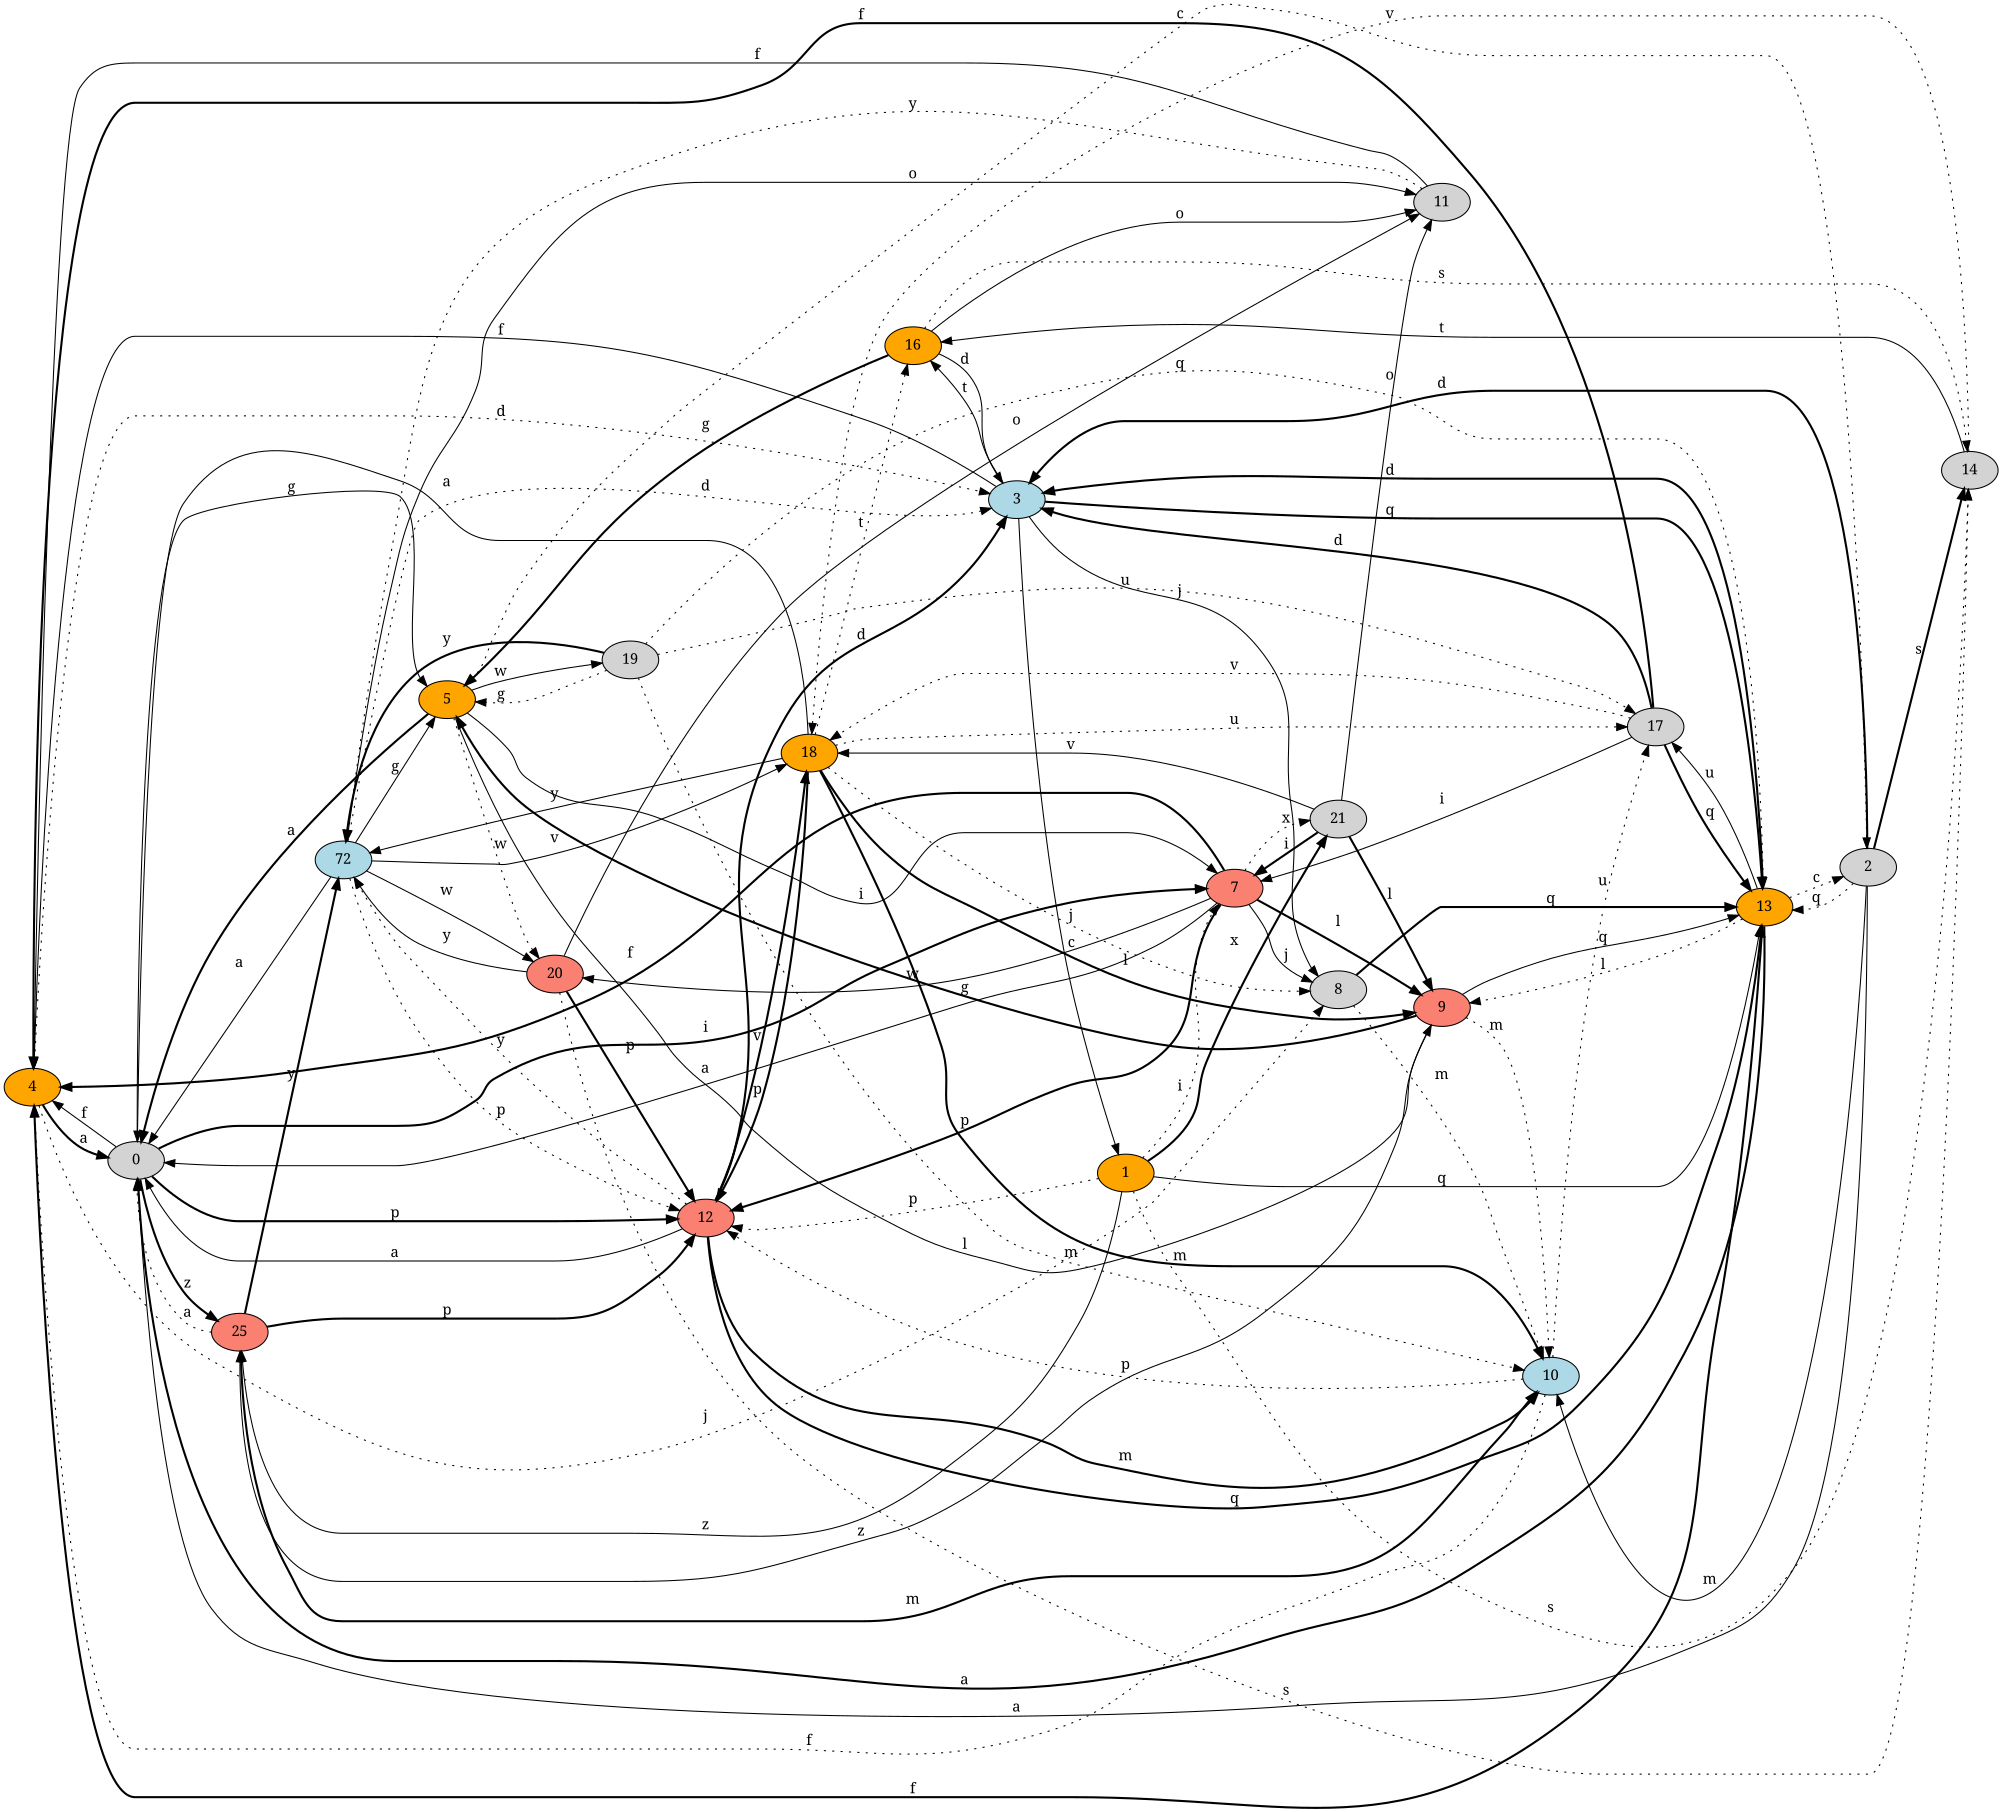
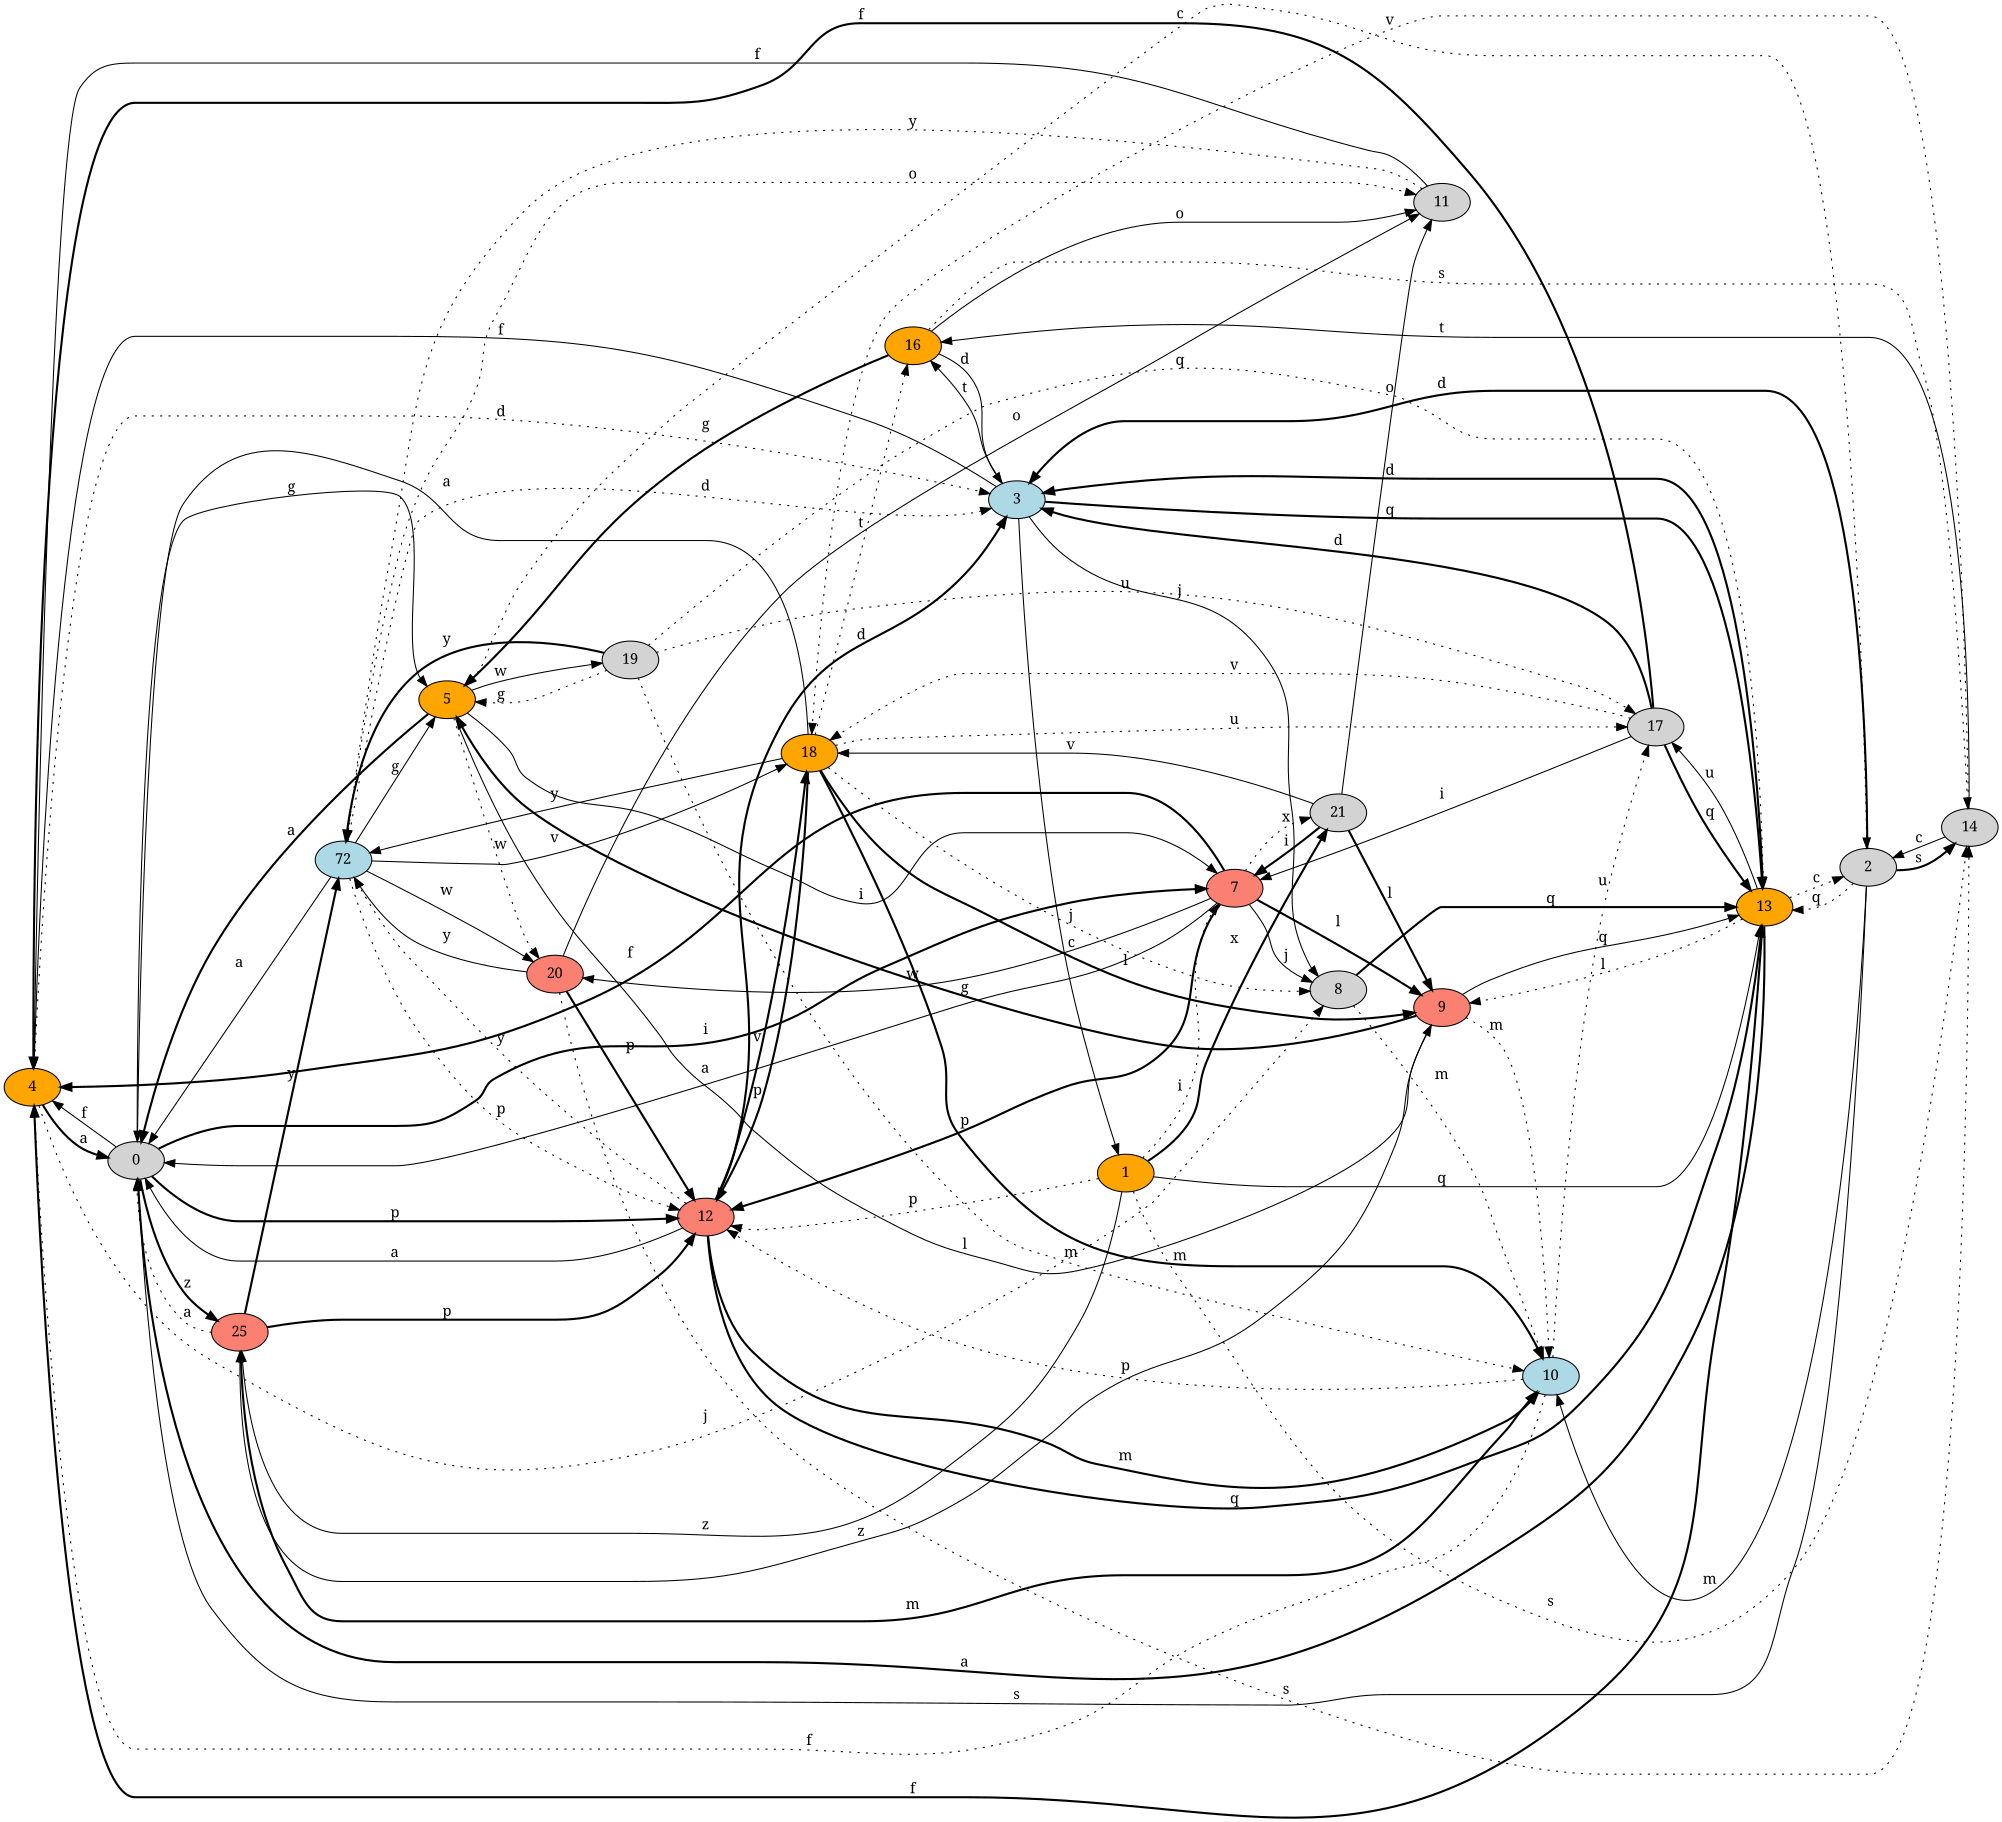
(649, 188) -> (641, 182)
none -> (1924, 845)
(1017, 1708) -> (1017, 1695)
